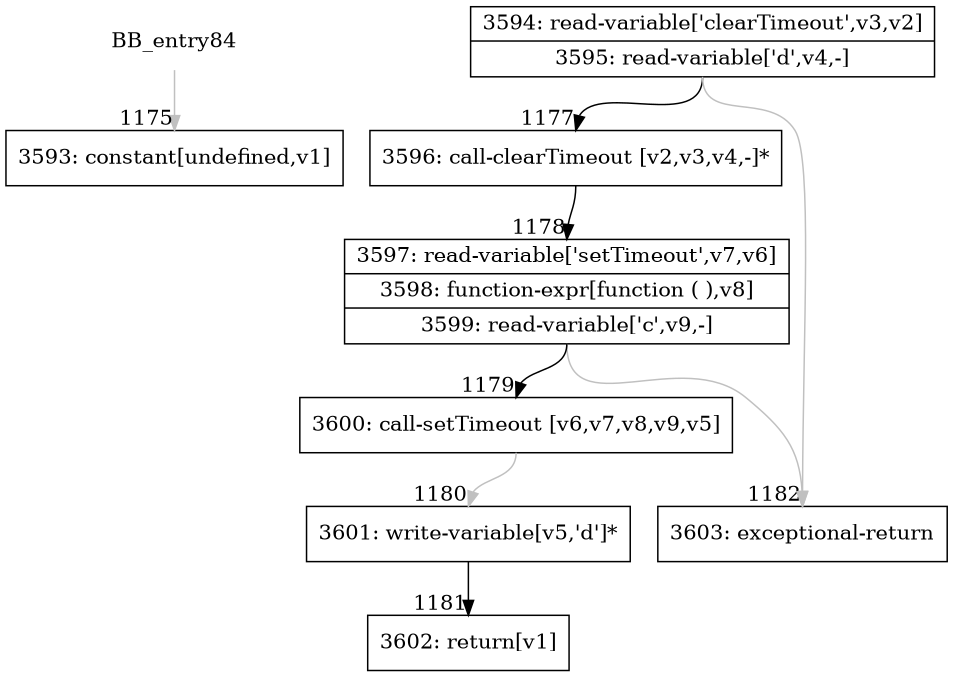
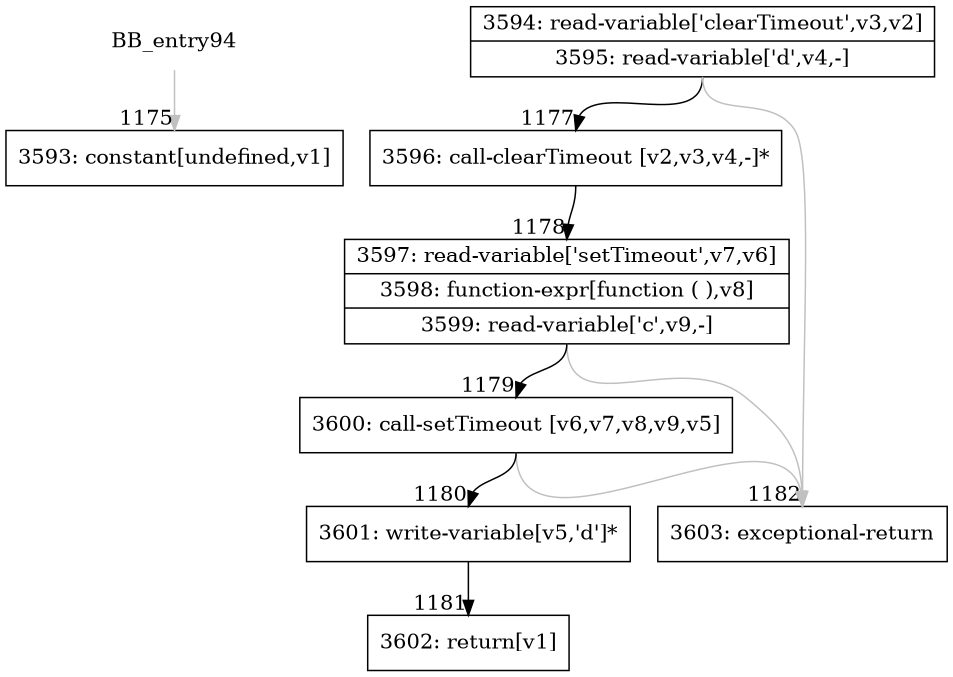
(175, 42) -> (175, 42)
(499, 476) -> (499, 476)
none -> (652, 481)
